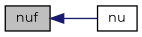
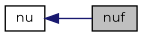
(80, 18) -> (75, 18)
